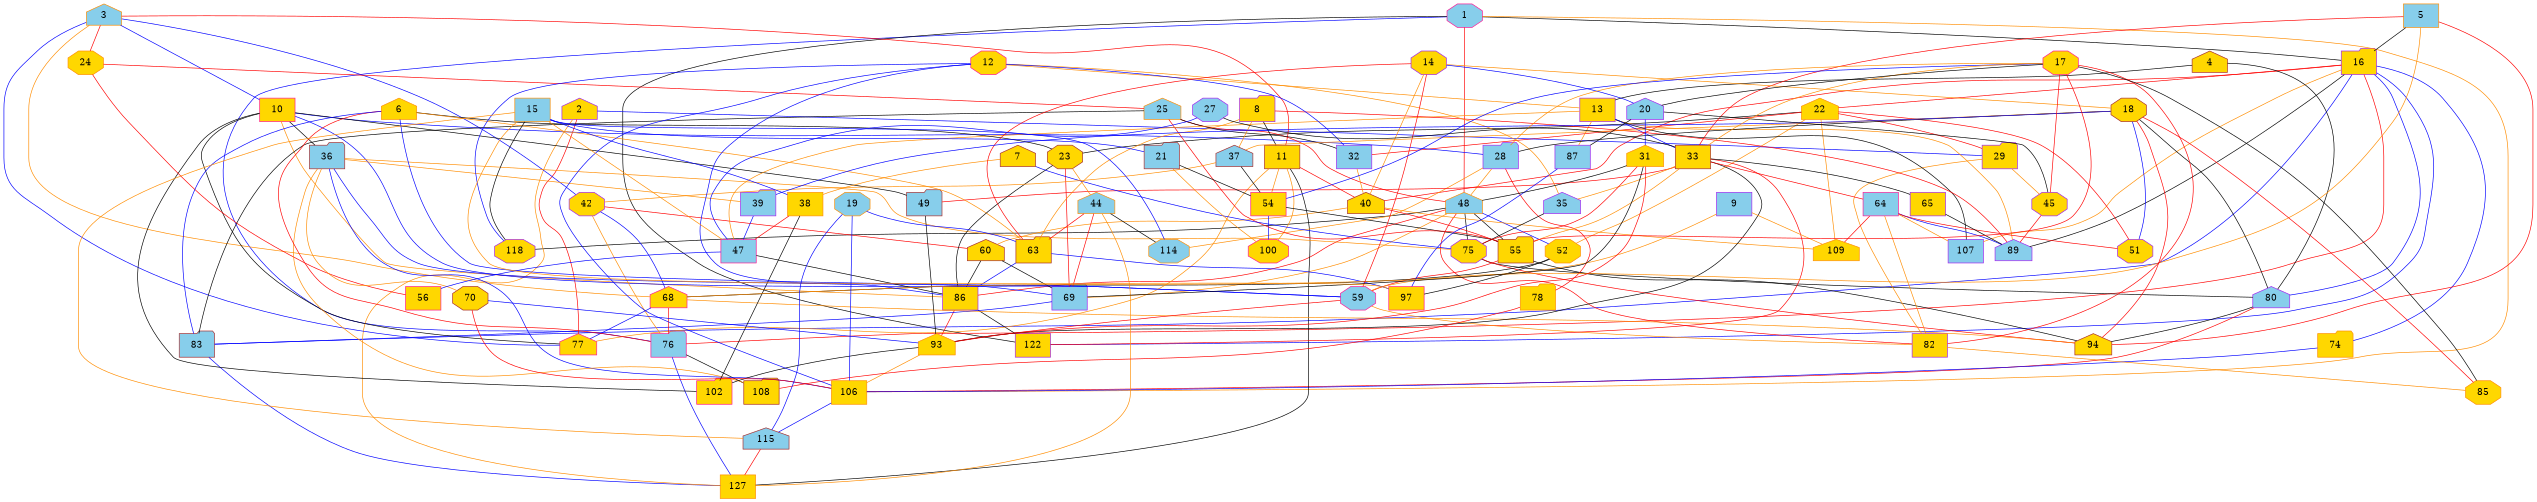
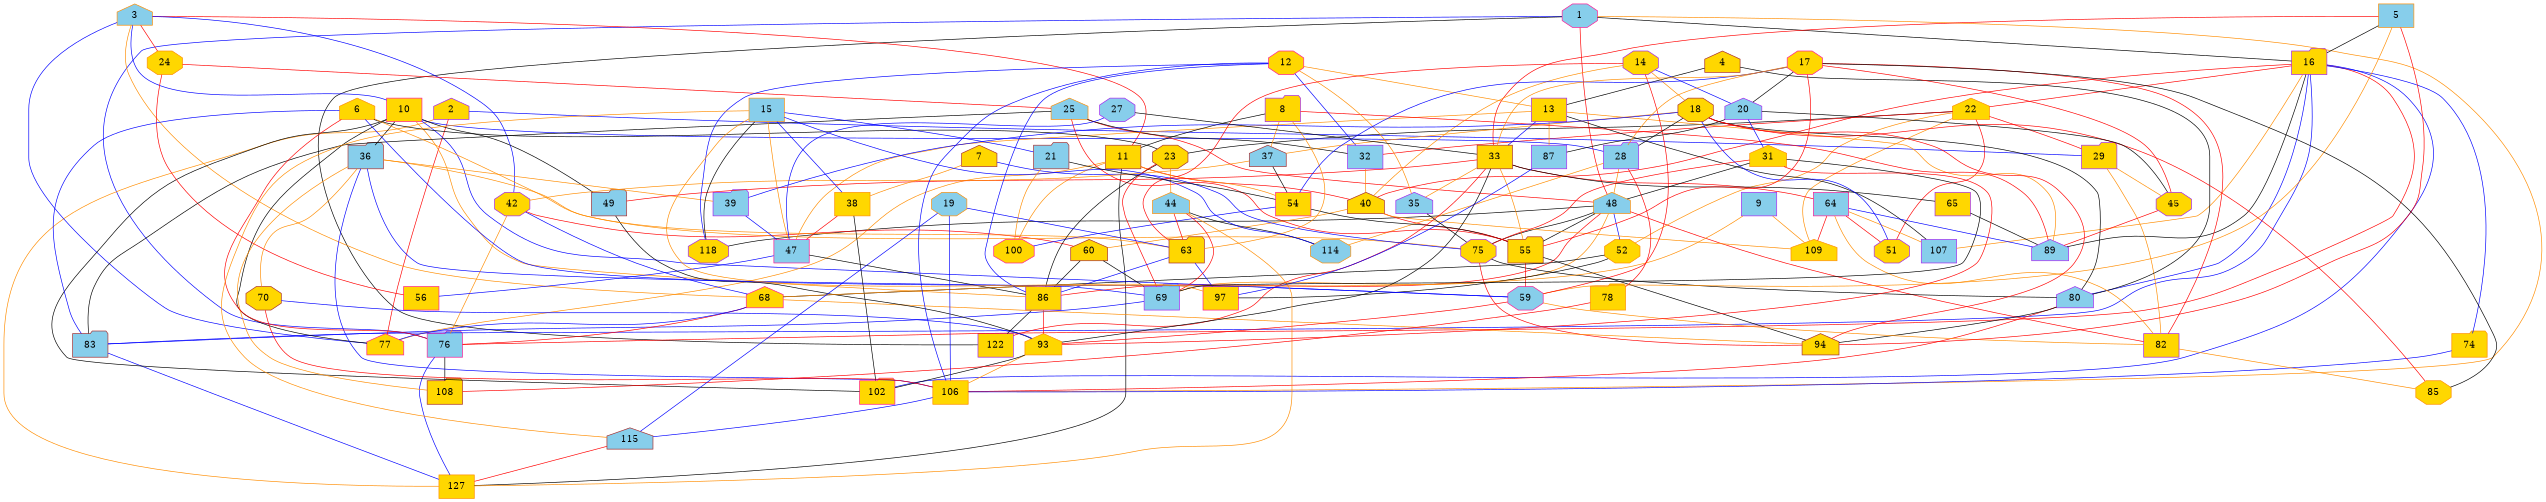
(1844, 334) -> (1786, 378)
